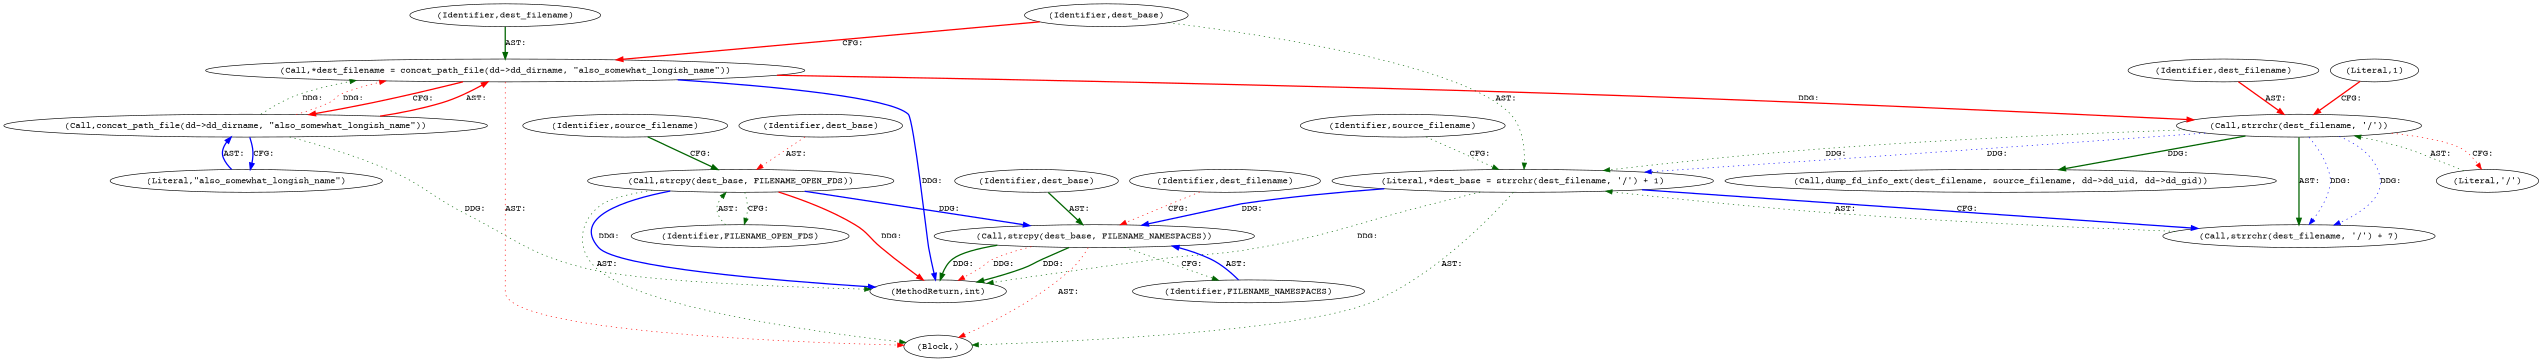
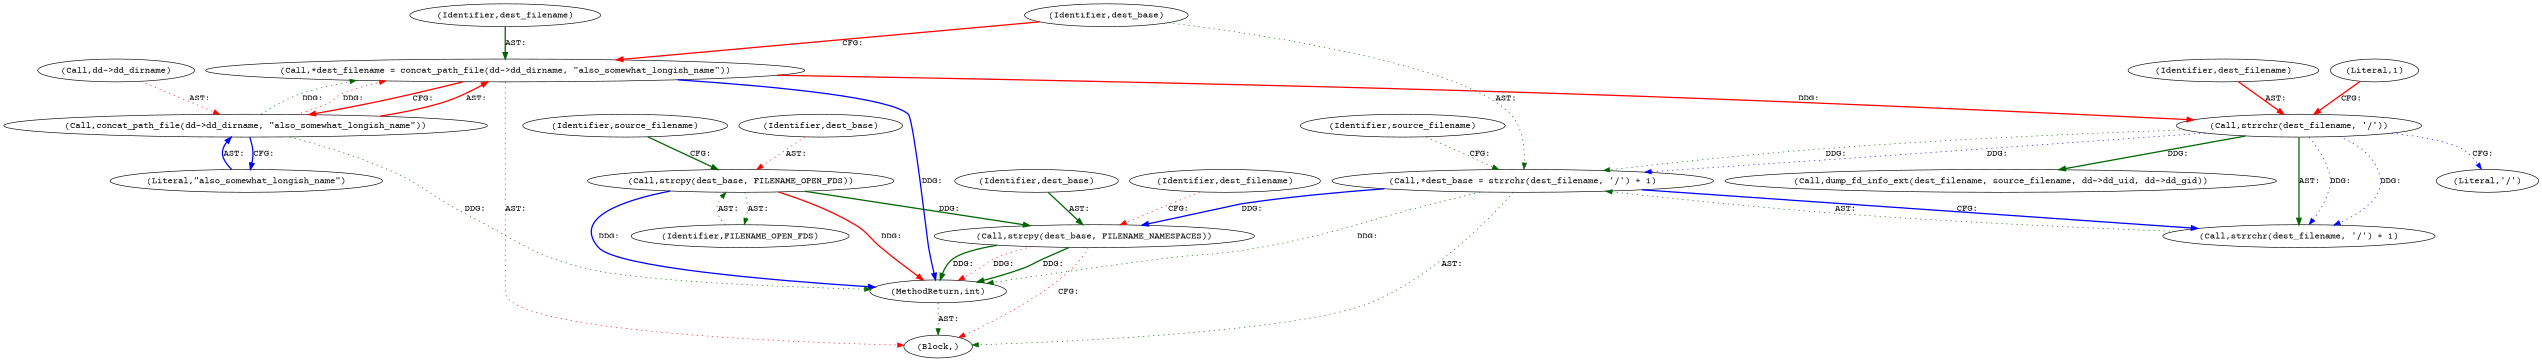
none -> (116, 70)
(2438, 141) -> (2438, 141)
(2413, 151) -> none
(1523, 181) -> (1523, 181)
(914, 208) -> (914, 208)
(761, 209) -> (761, 209)
(2299, 236) -> (2299, 236)
(1071, 291) -> (1071, 291)
(1248, 291) -> none
(682, 304) -> (938, 316)
